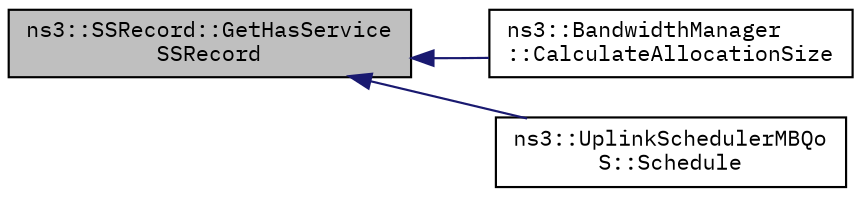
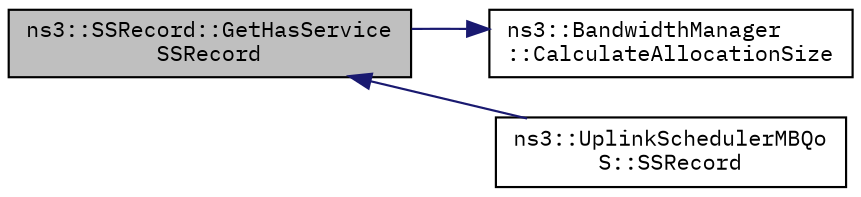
(461, 58) -> (439, 29)
(671, 152) -> (671, 152)
